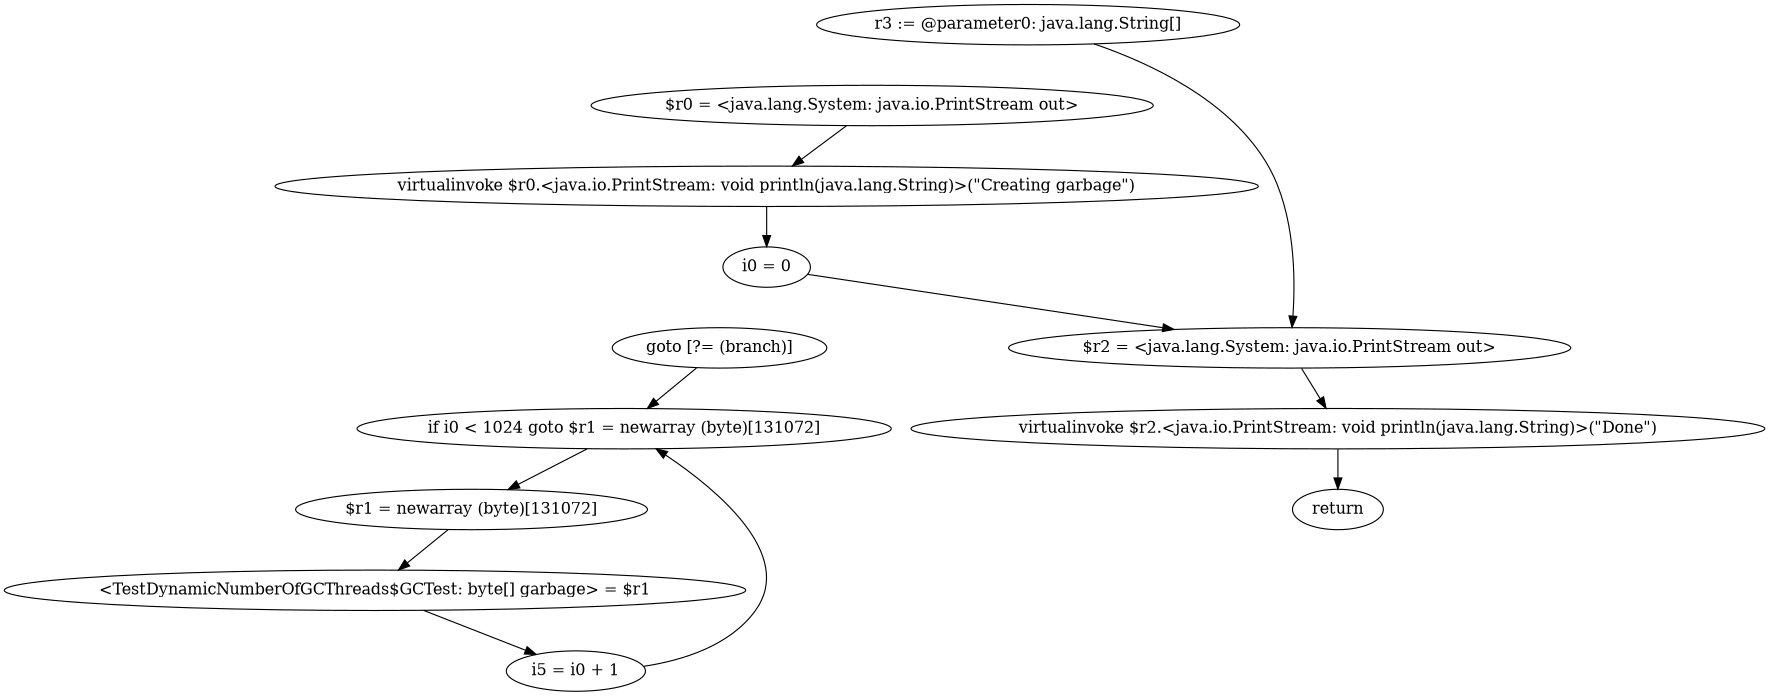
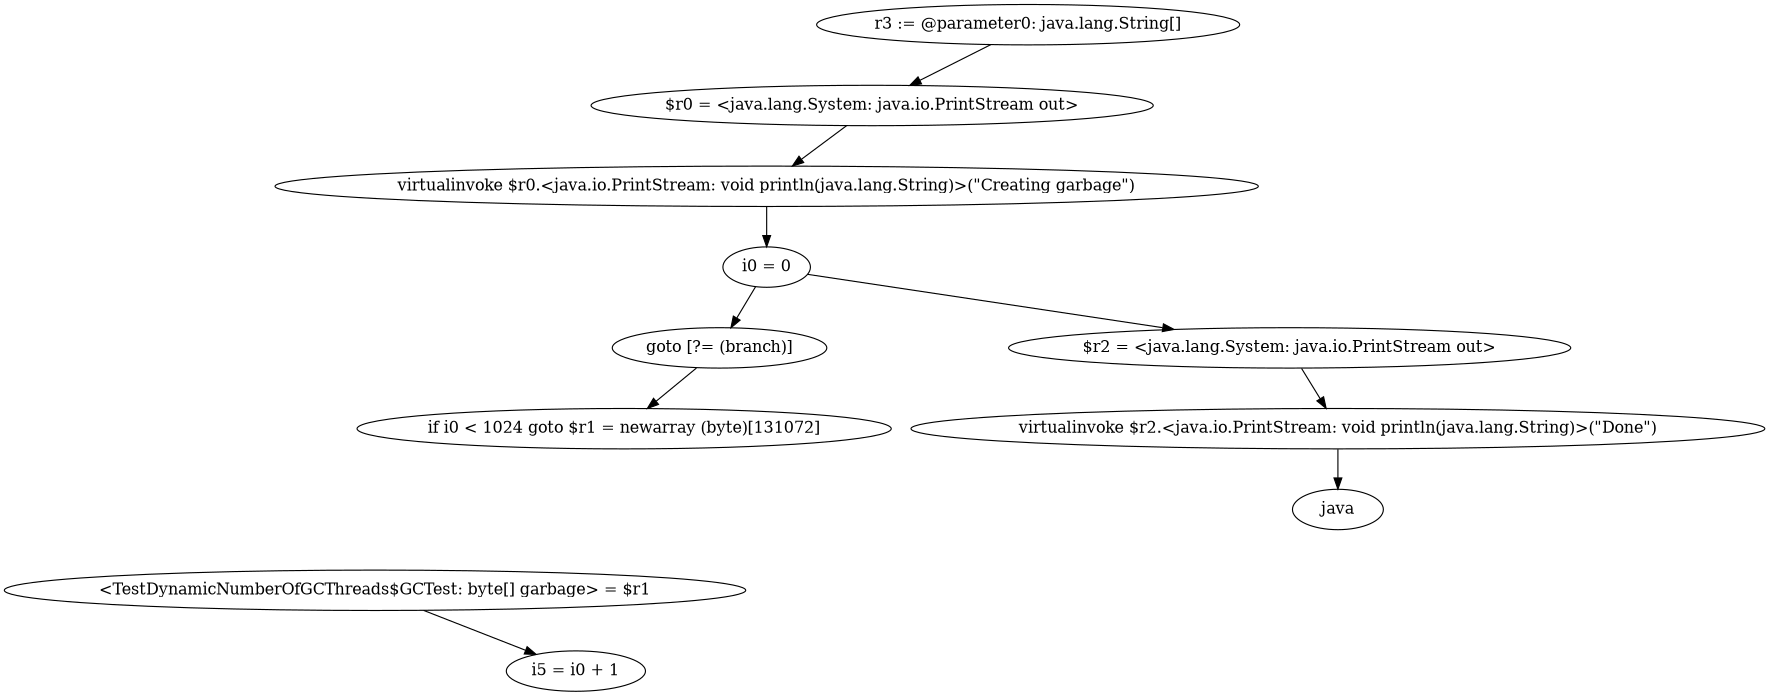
(1250, 140) -> (955, 62)
none -> (746, 302)
(472, 509) -> none
(1338, 509) -> (1338, 509)
(765, 577) -> none
